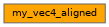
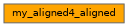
(55, 13) -> (64, 13)
